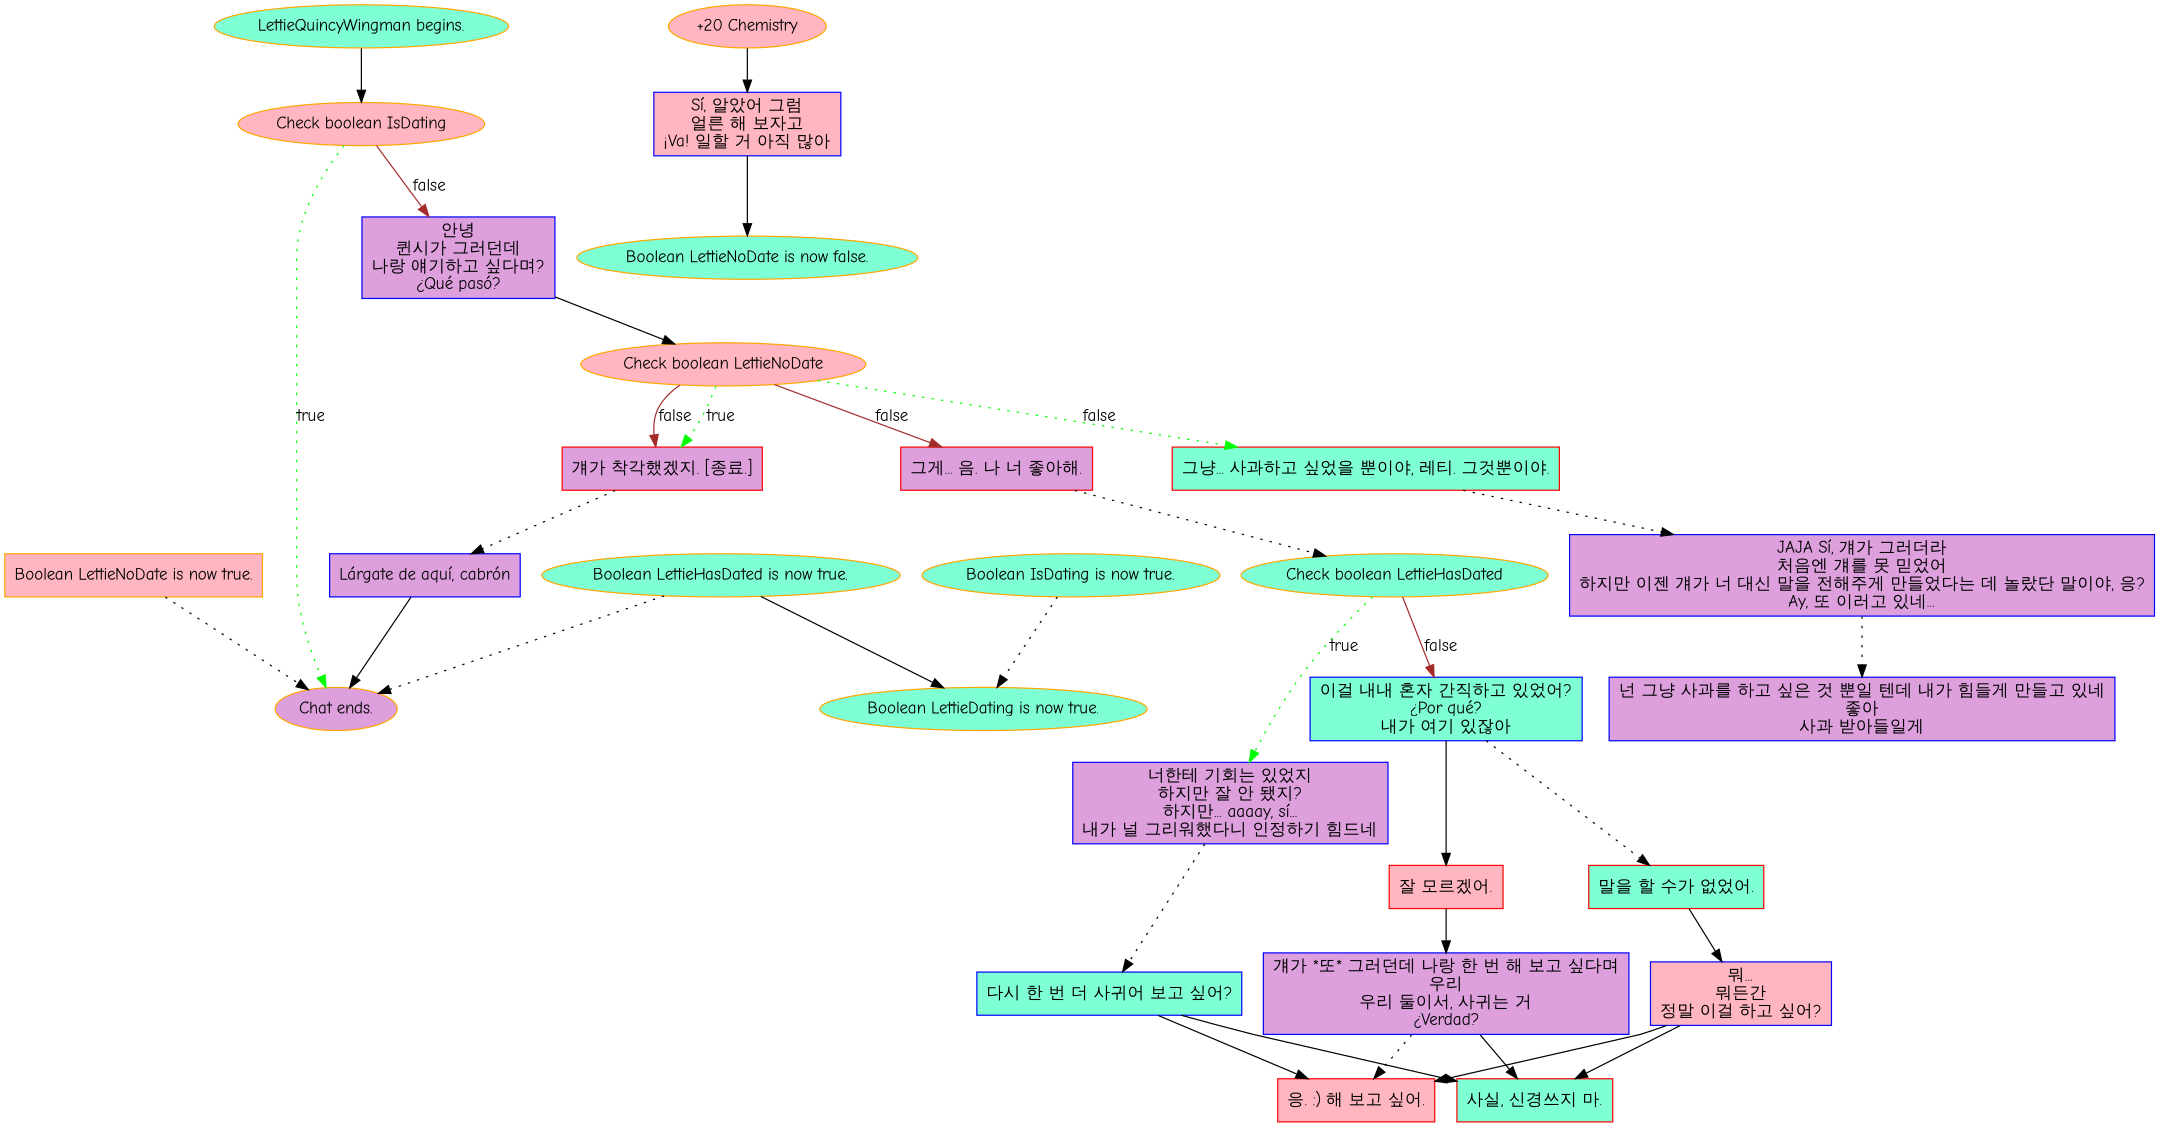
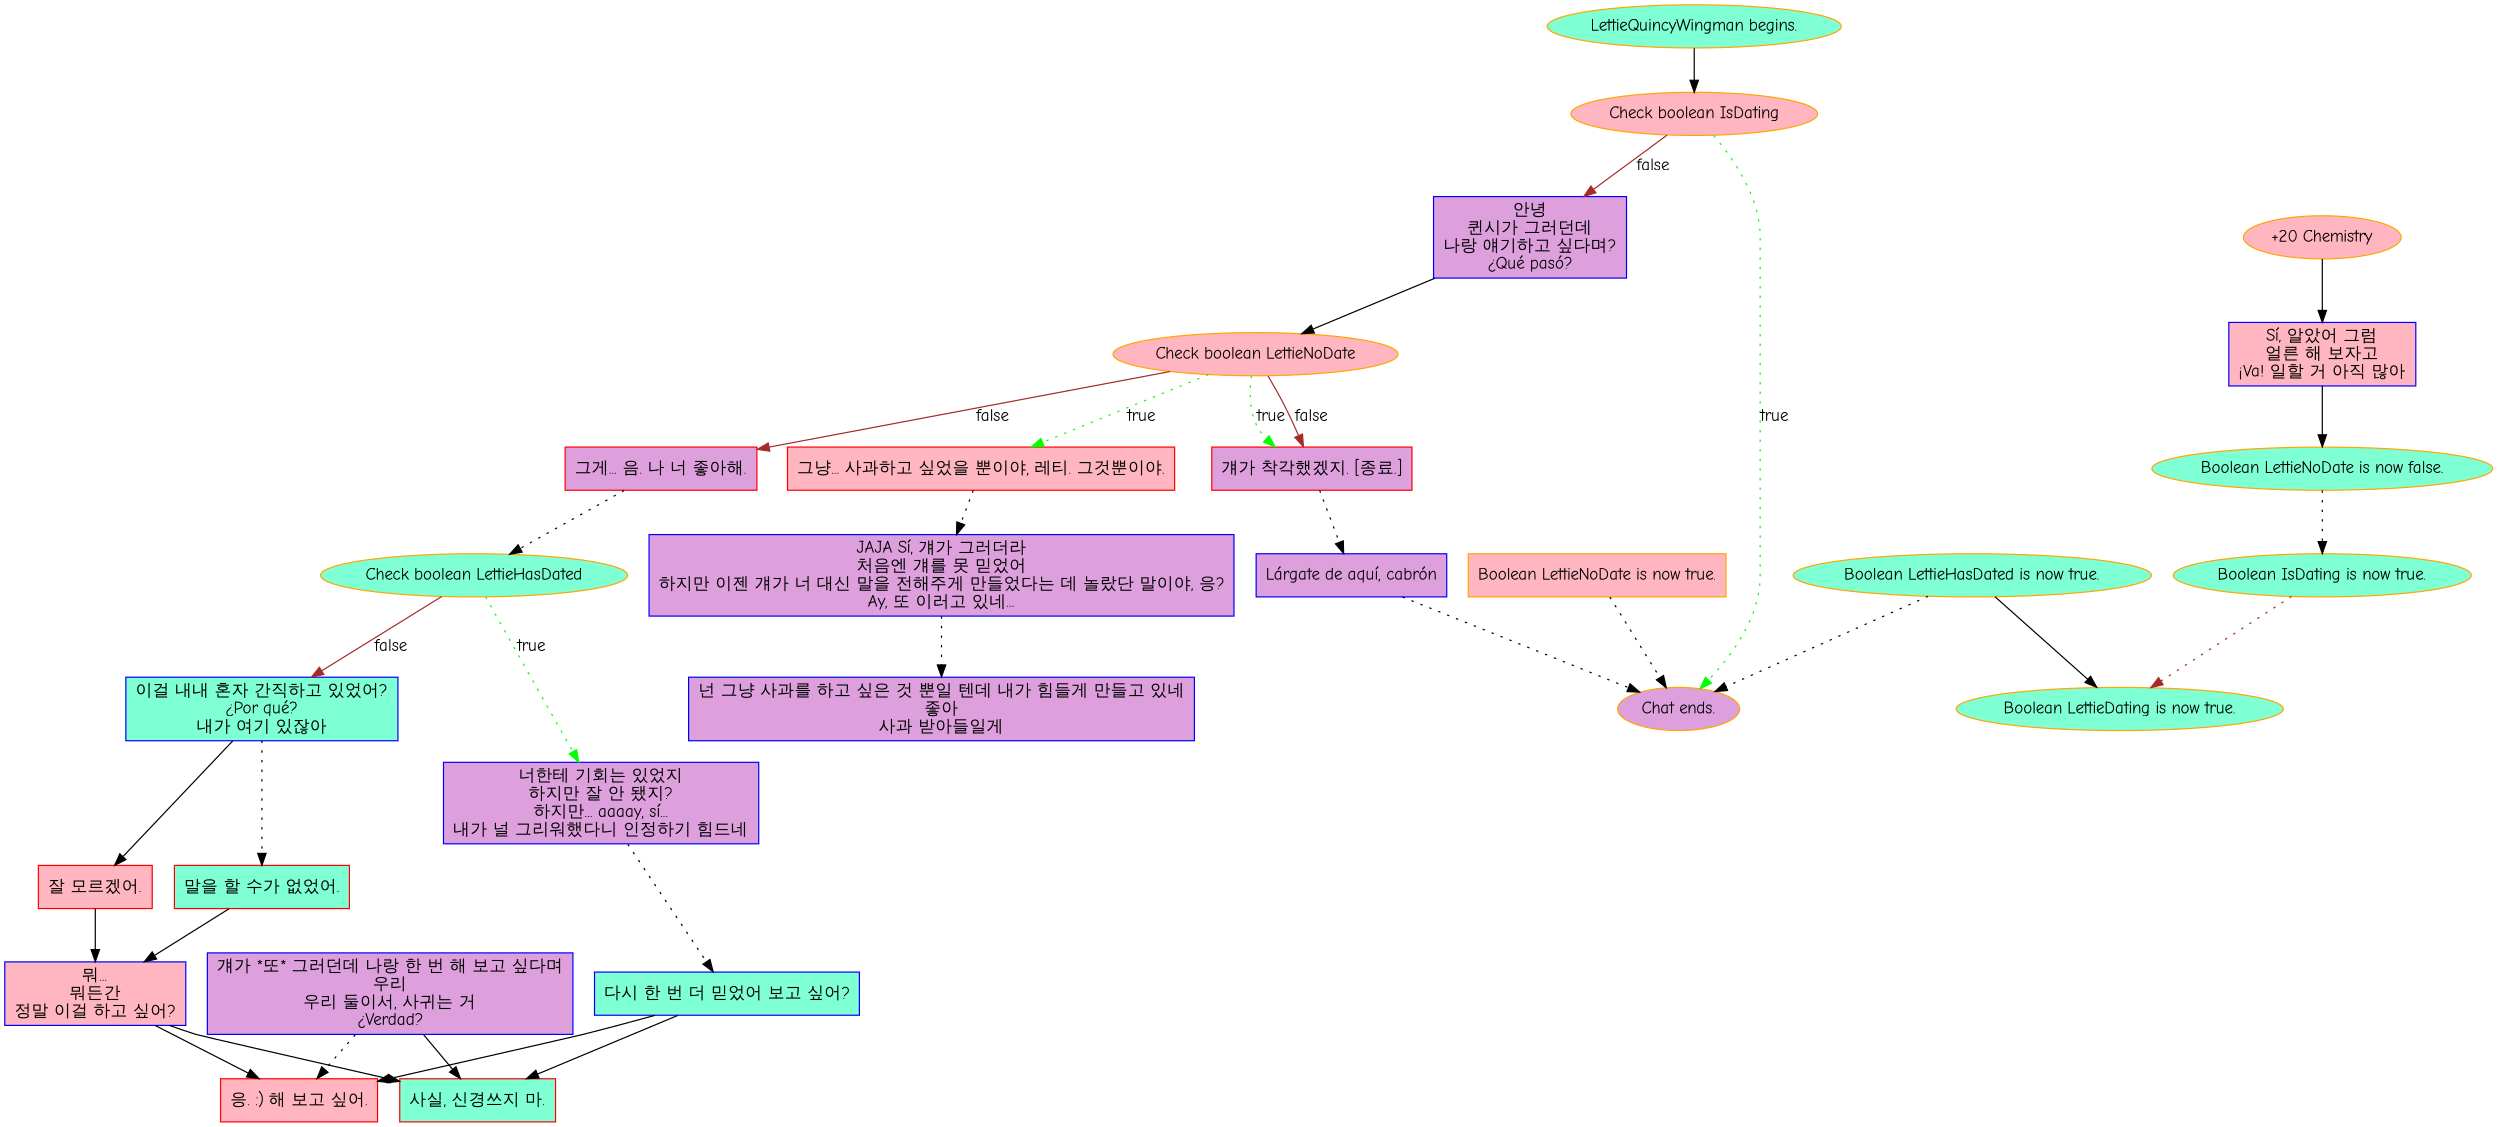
(1100, 417) -> (1142, 417)
(1366, 469) -> (981, 469)
none -> (2322, 516)
(384, 637) -> (1515, 642)
(1031, 637) -> (2226, 639)
(1446, 925) -> (95, 929)
(1109, 994) -> (727, 994)
